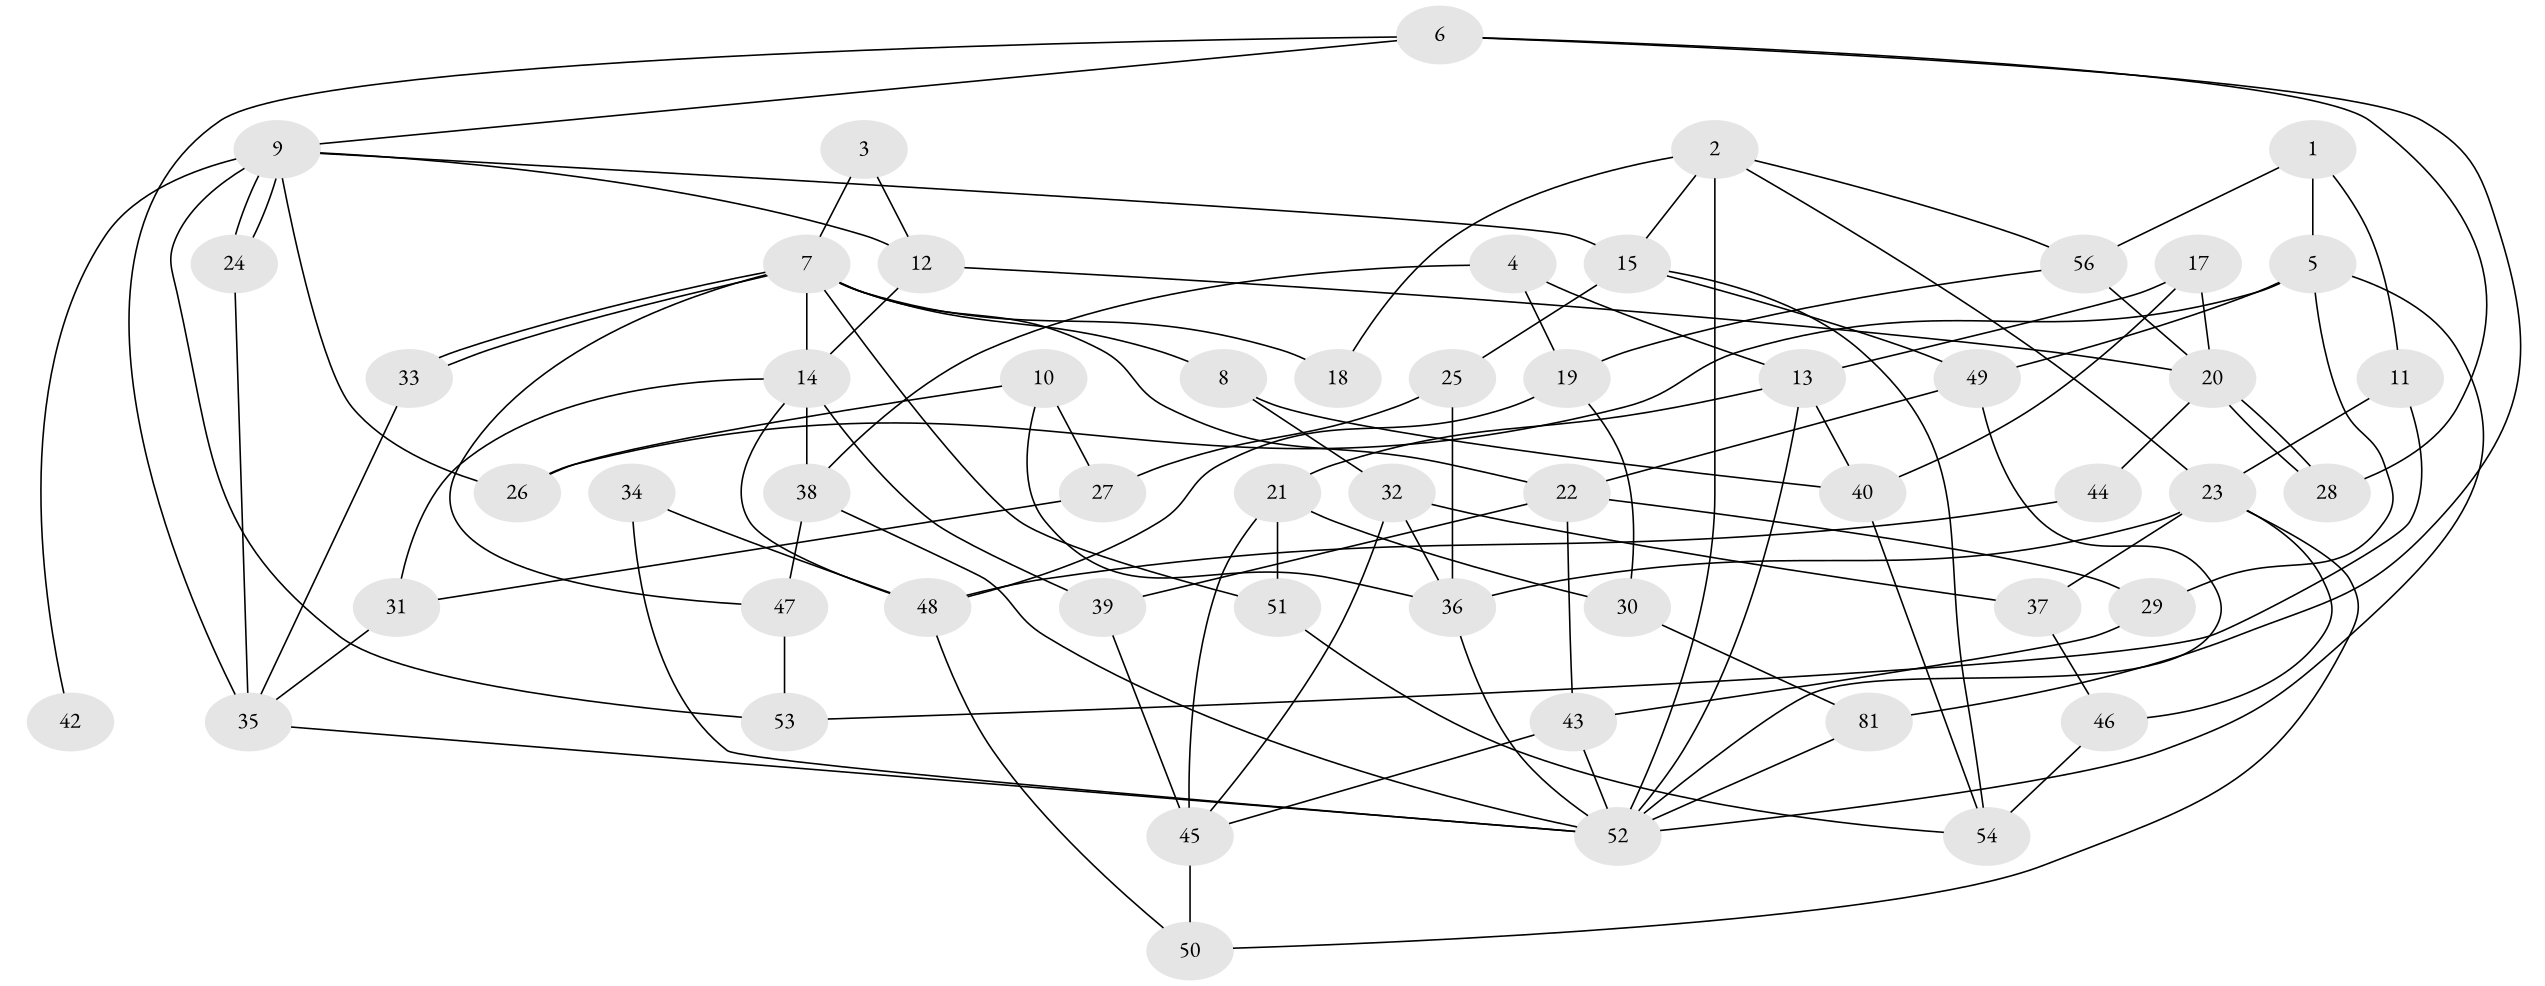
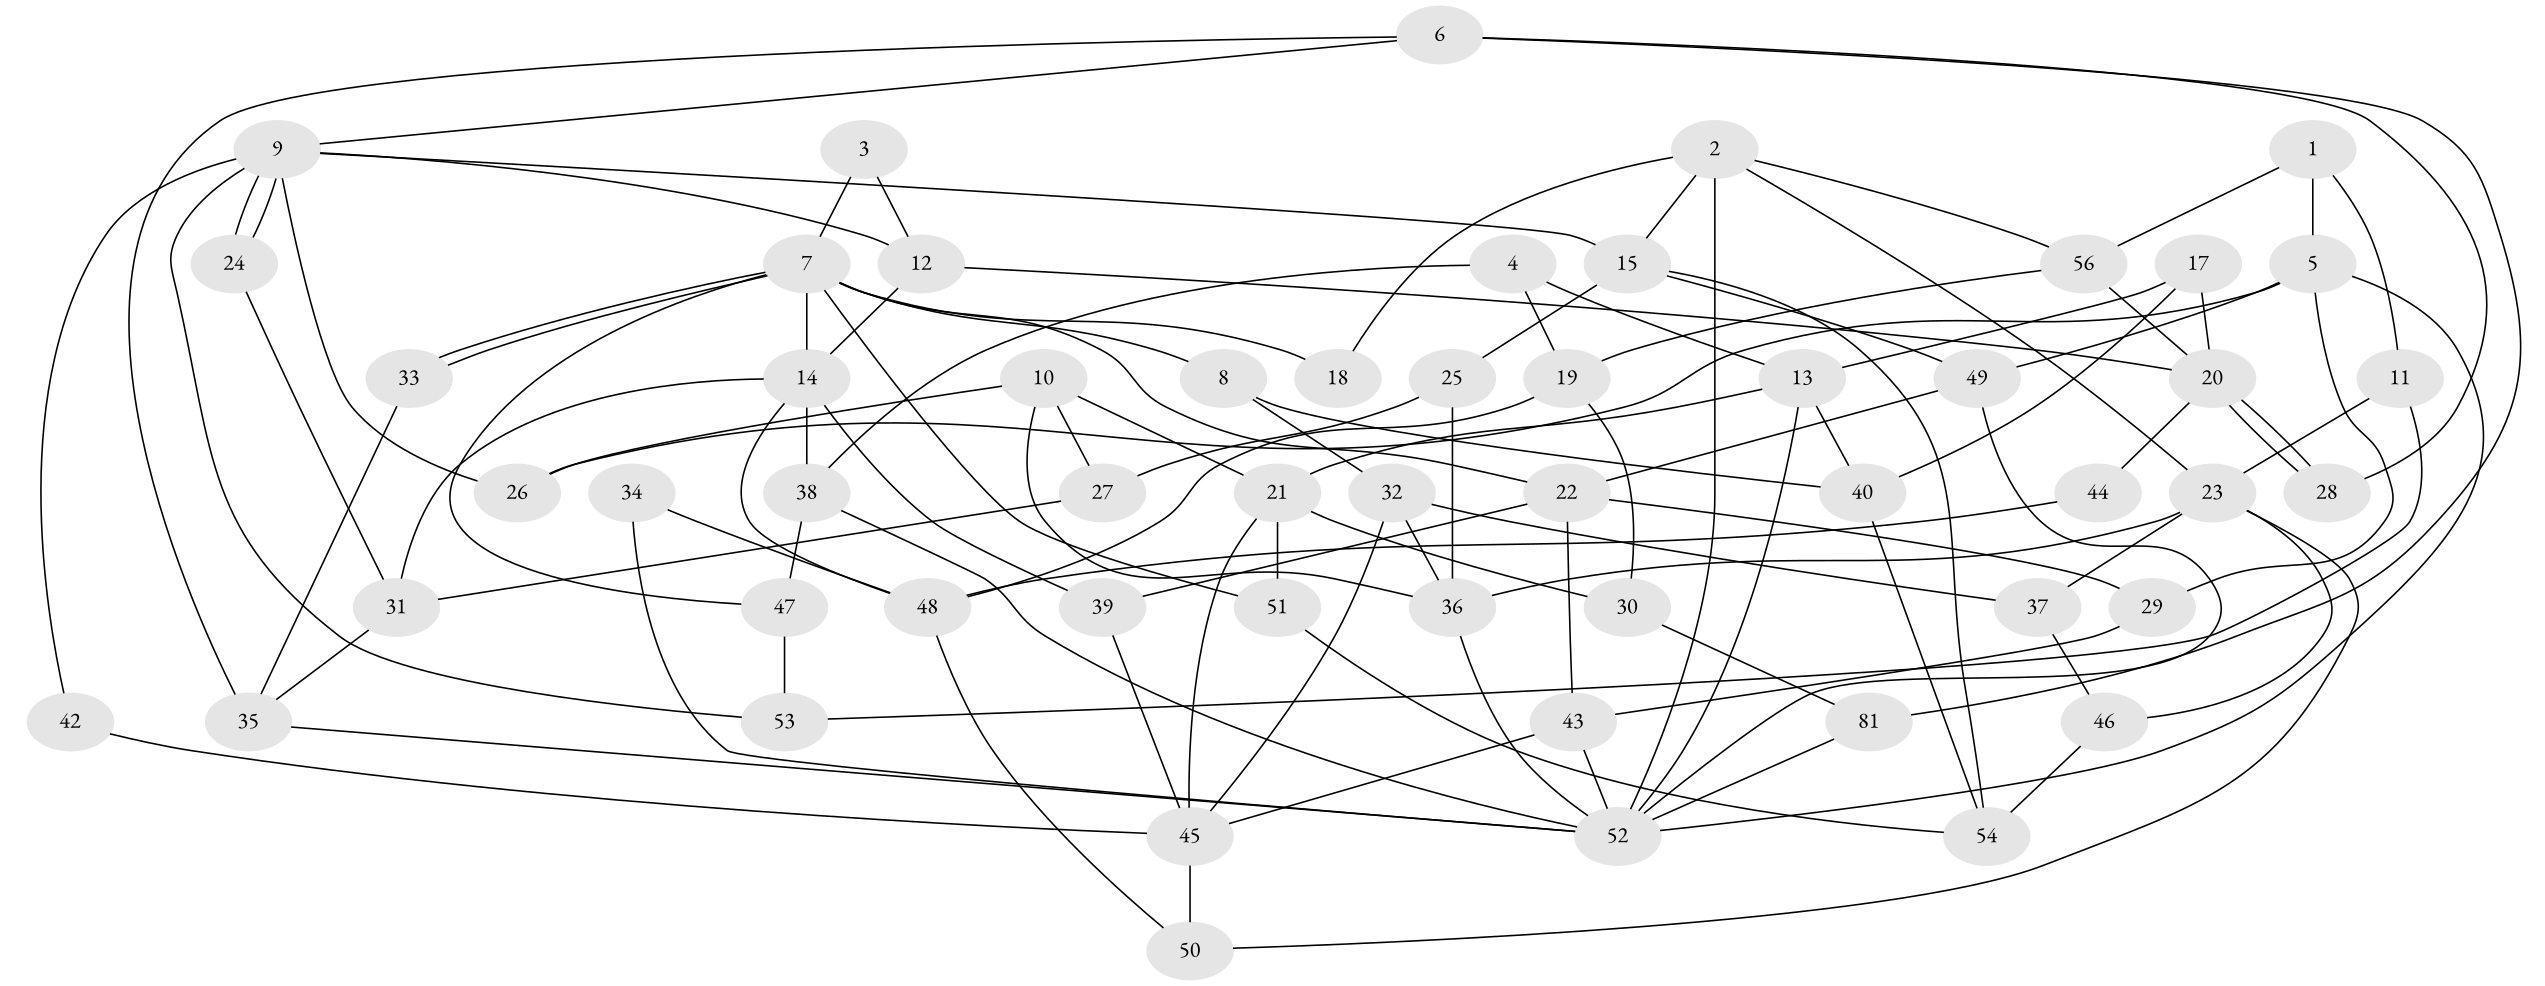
none -> (1148, 430)
(241, 493) -> (313, 436)
none -> (627, 801)
